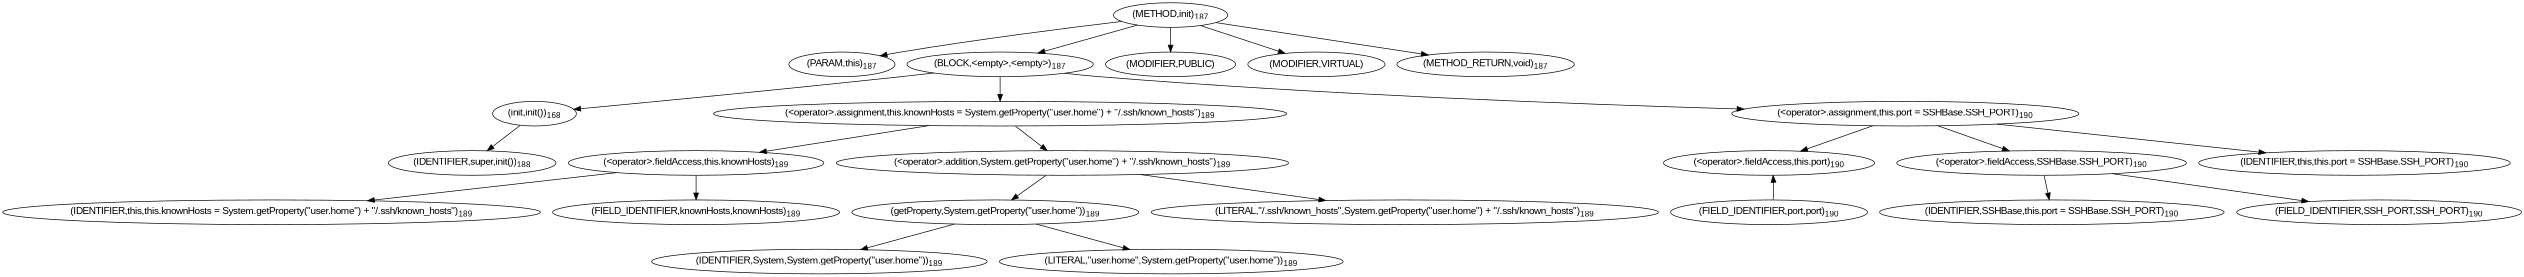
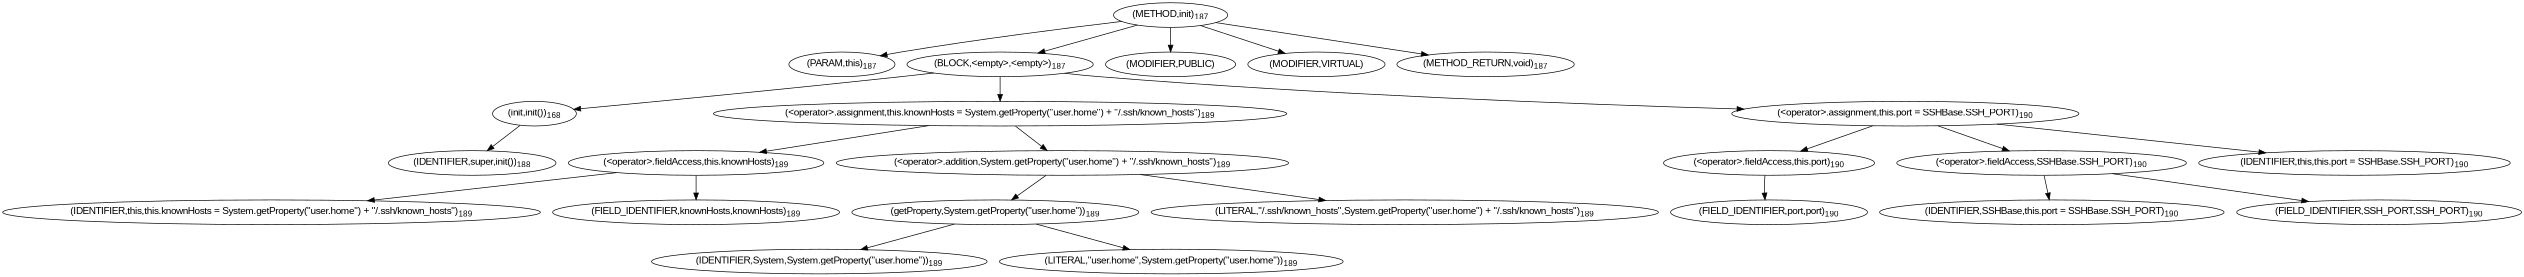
(1774, 191) -> (1764, 184)
